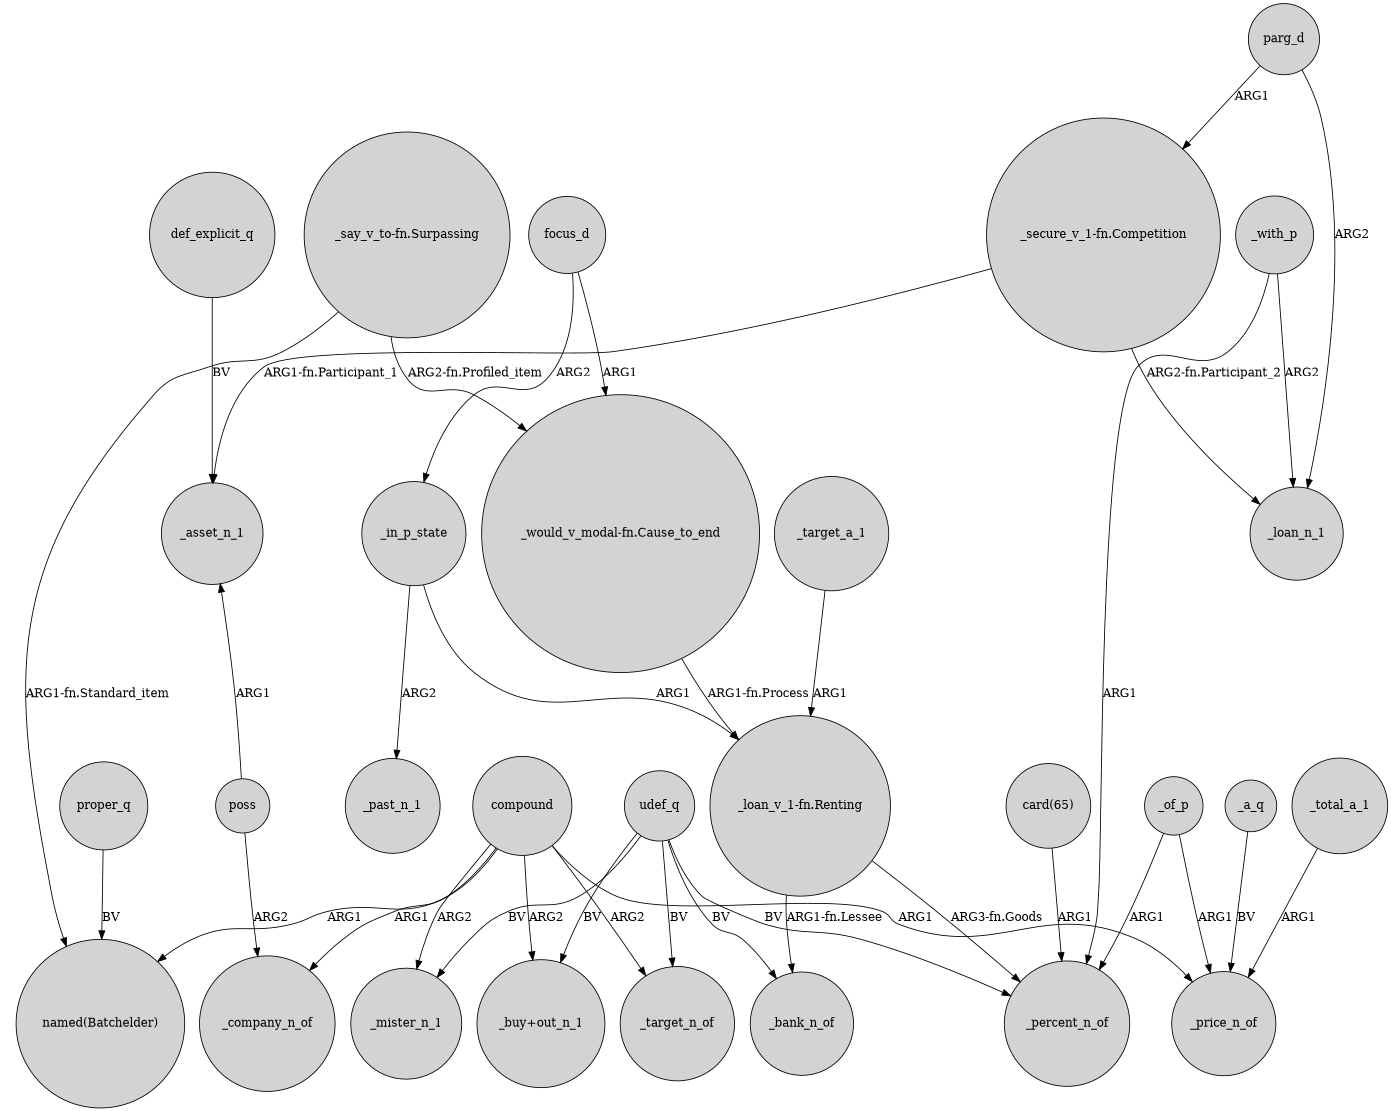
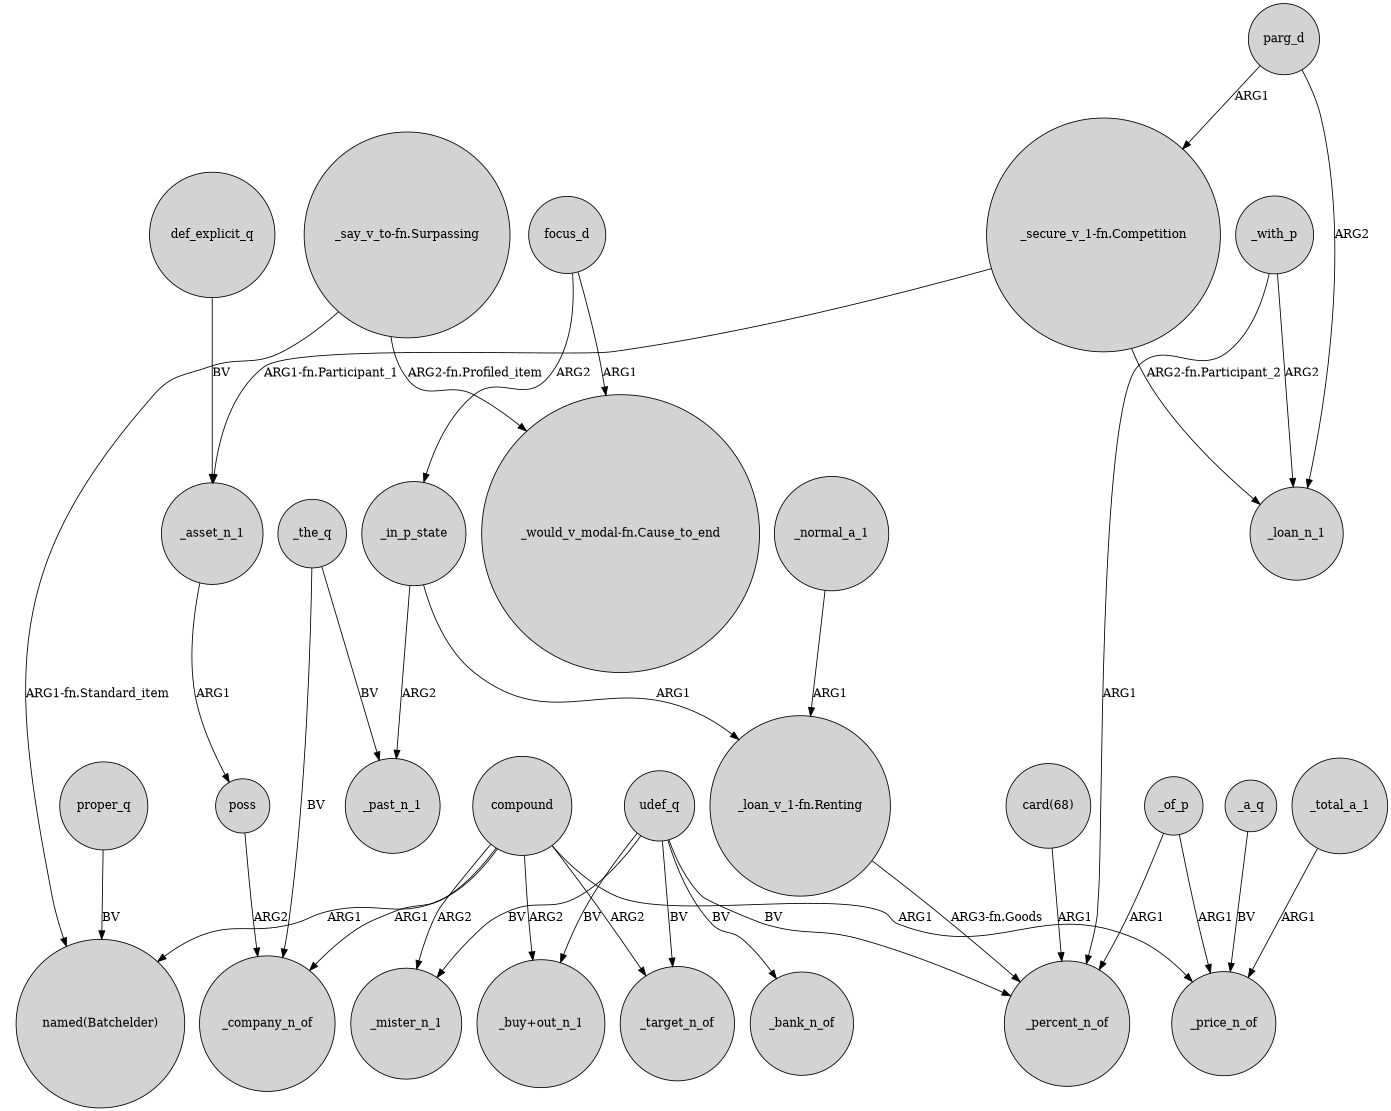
none -> (312, 534)
(832, 534) -> (832, 534)
(234, 685) -> (193, 681)
(706, 697) -> none
(1048, 806) -> (1048, 806)
(788, 935) -> none
